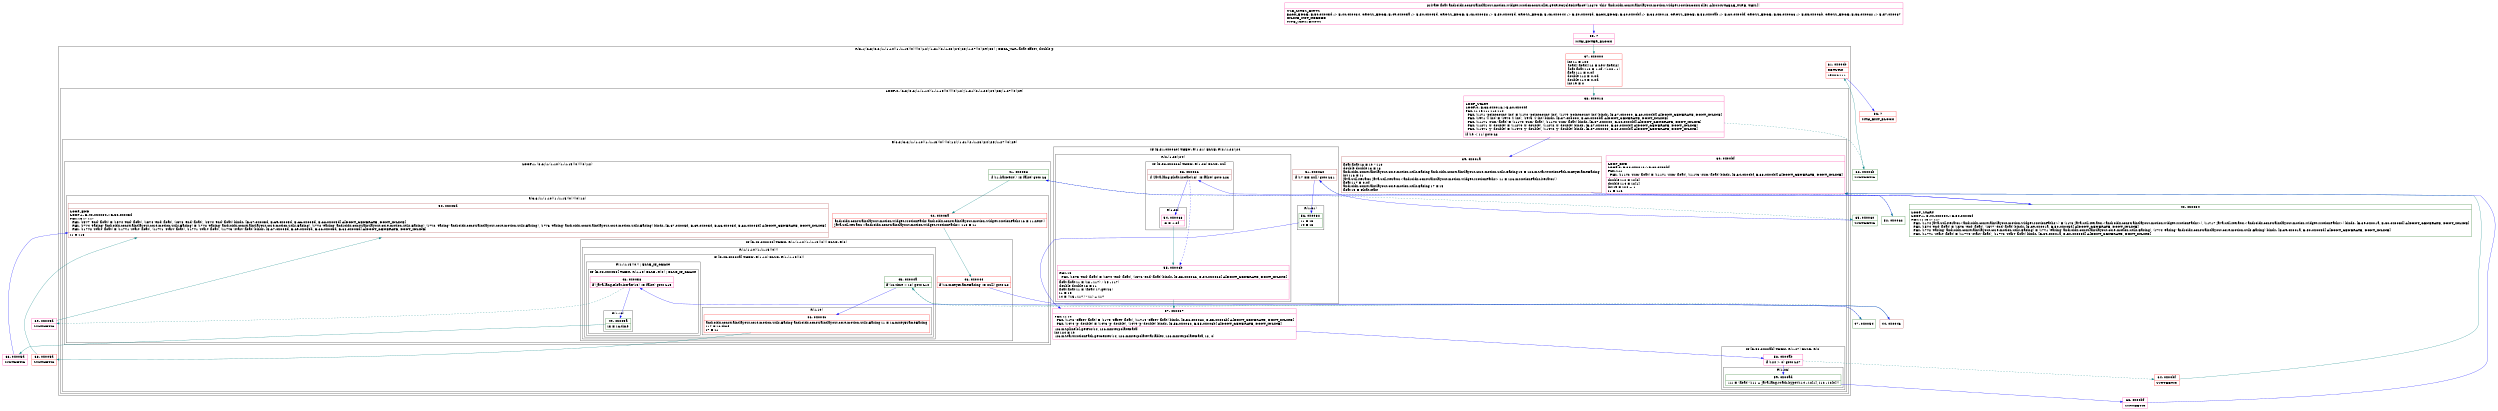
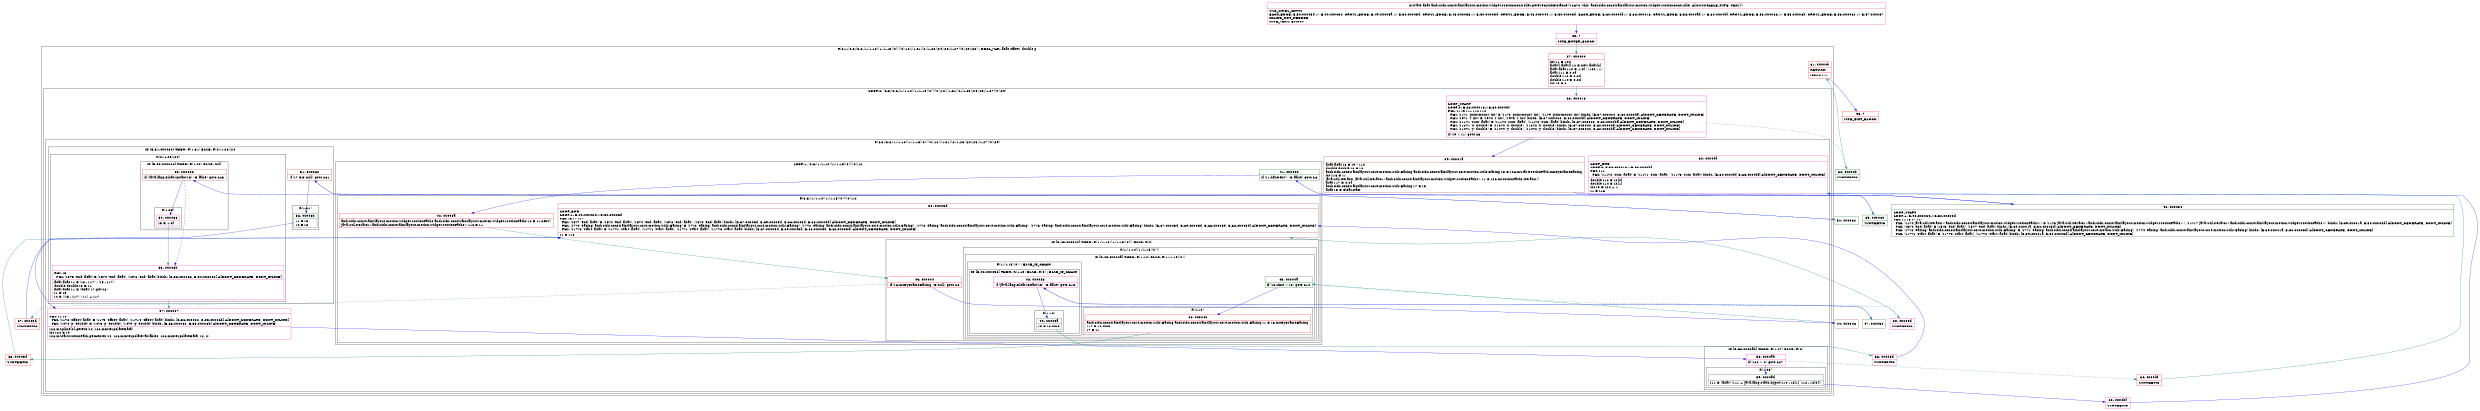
(979, 198) -> (866, 180)
none -> (27, 324)
